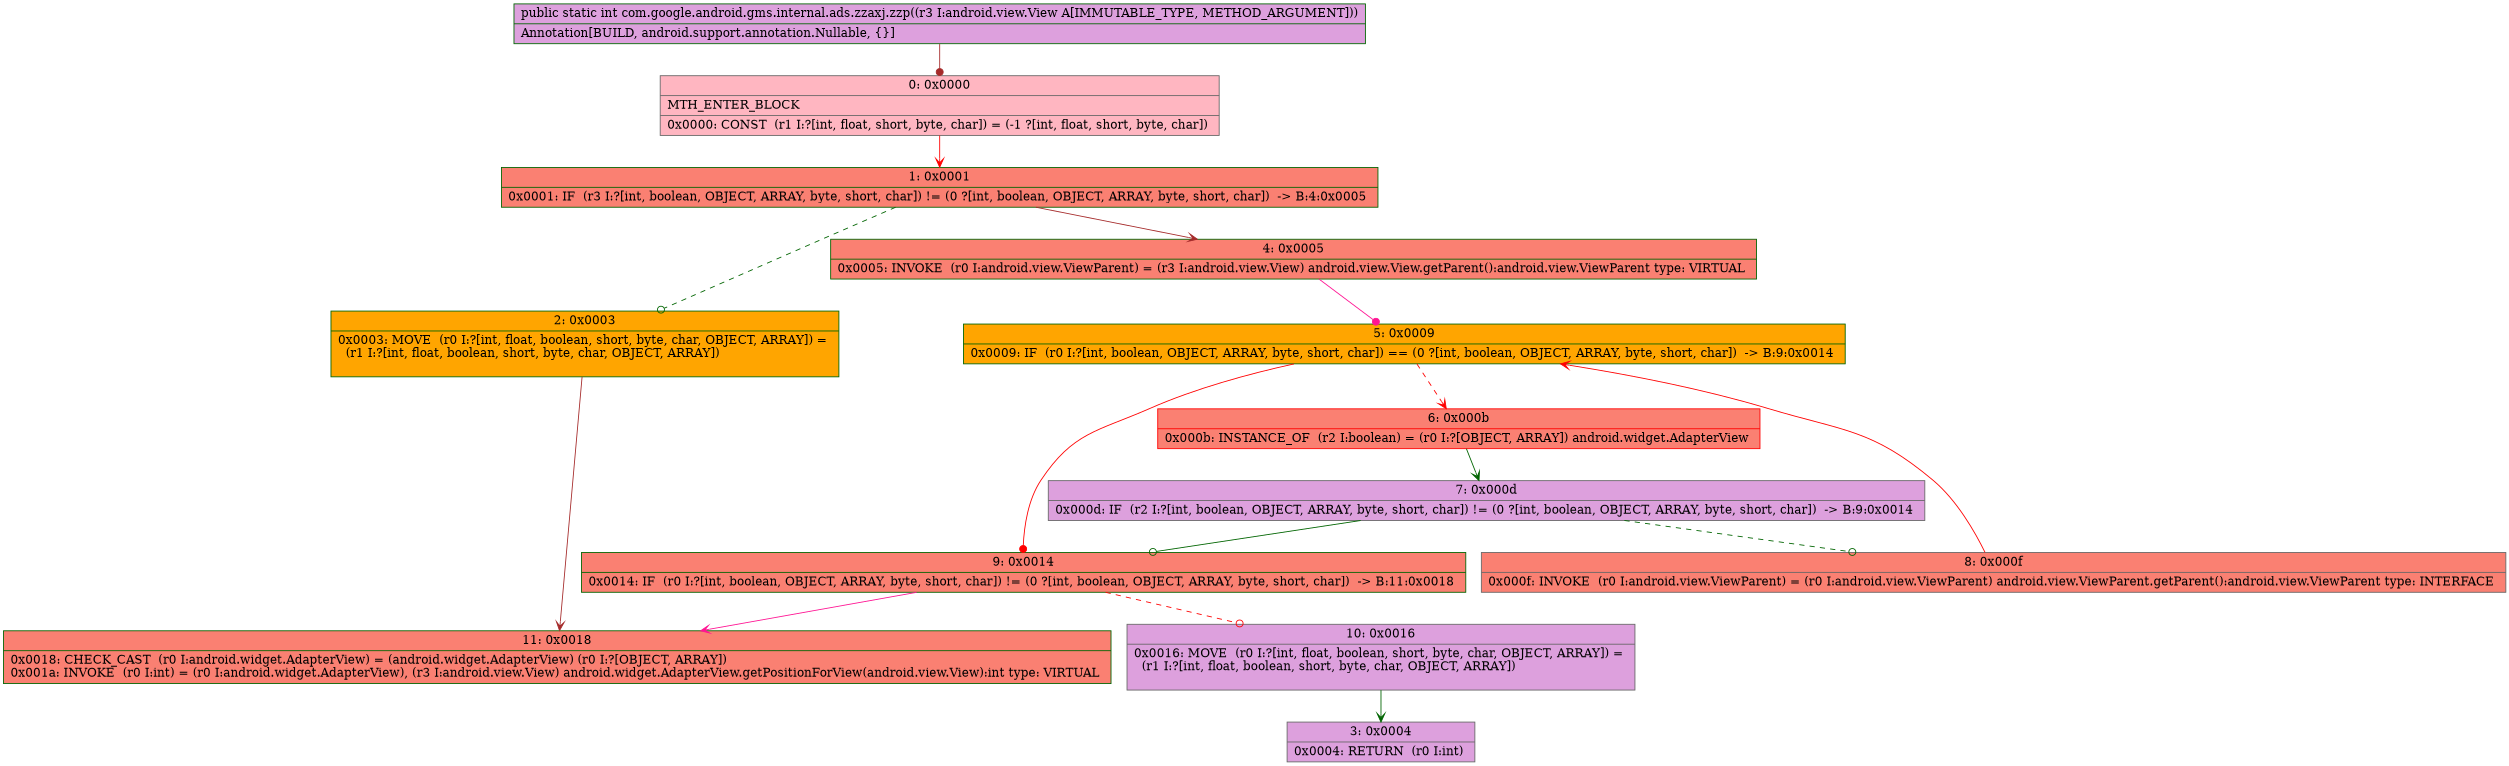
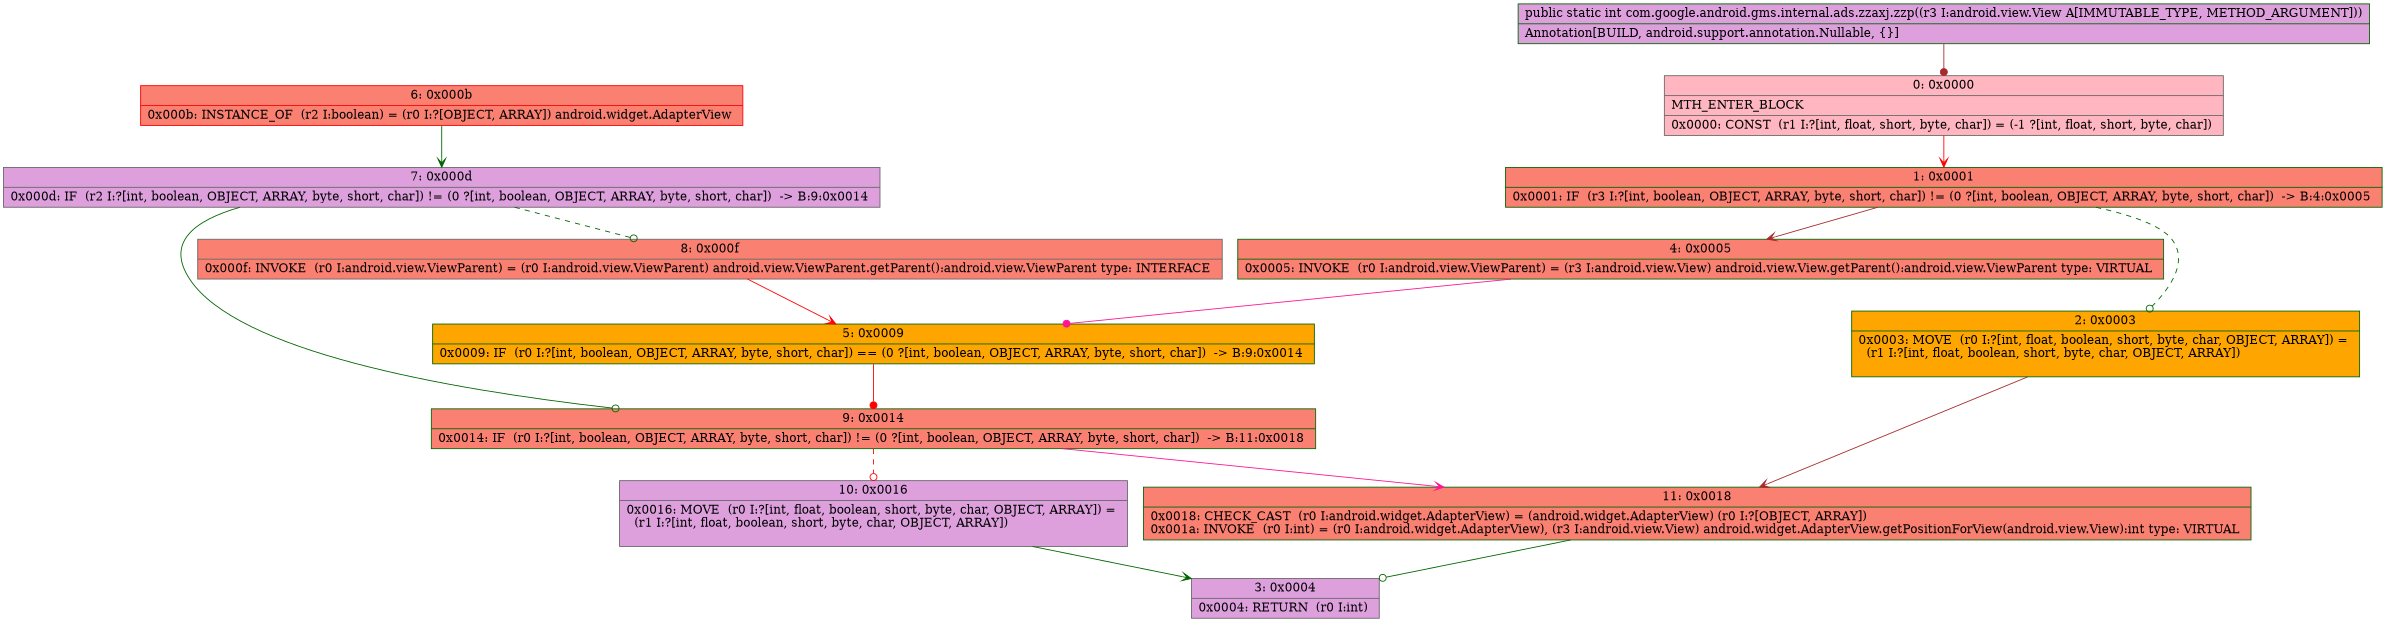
(1429, 383) -> none
none -> (1478, 559)
